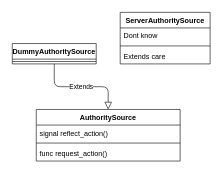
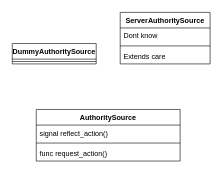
(78, 87) -> none
